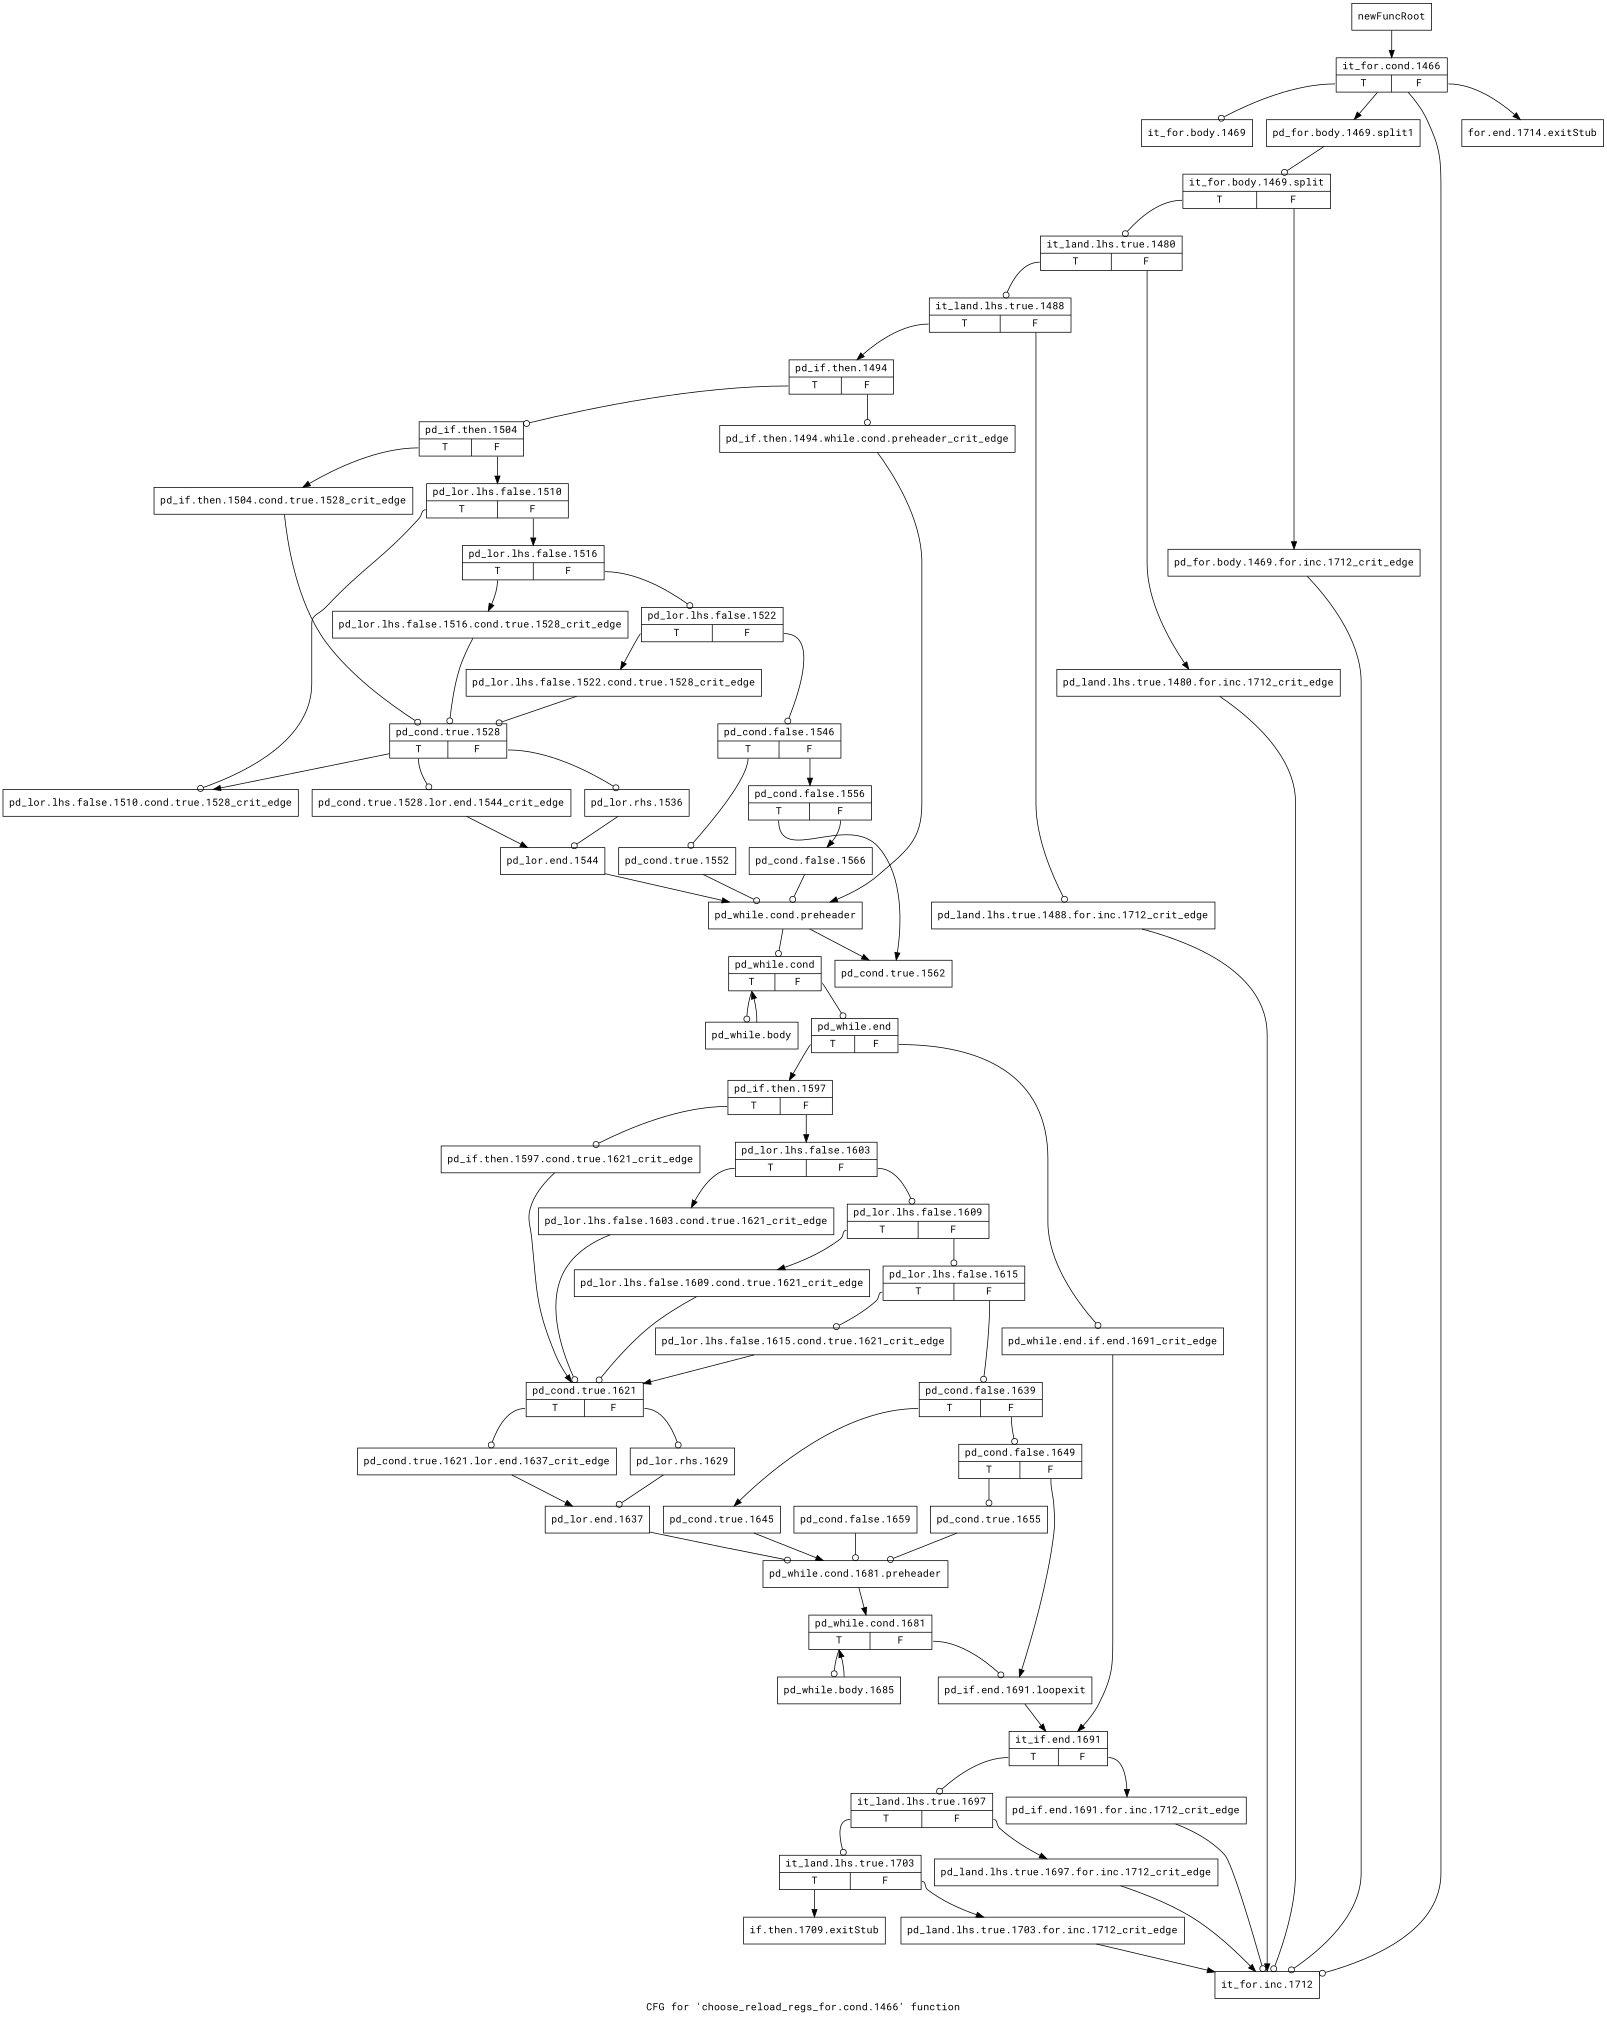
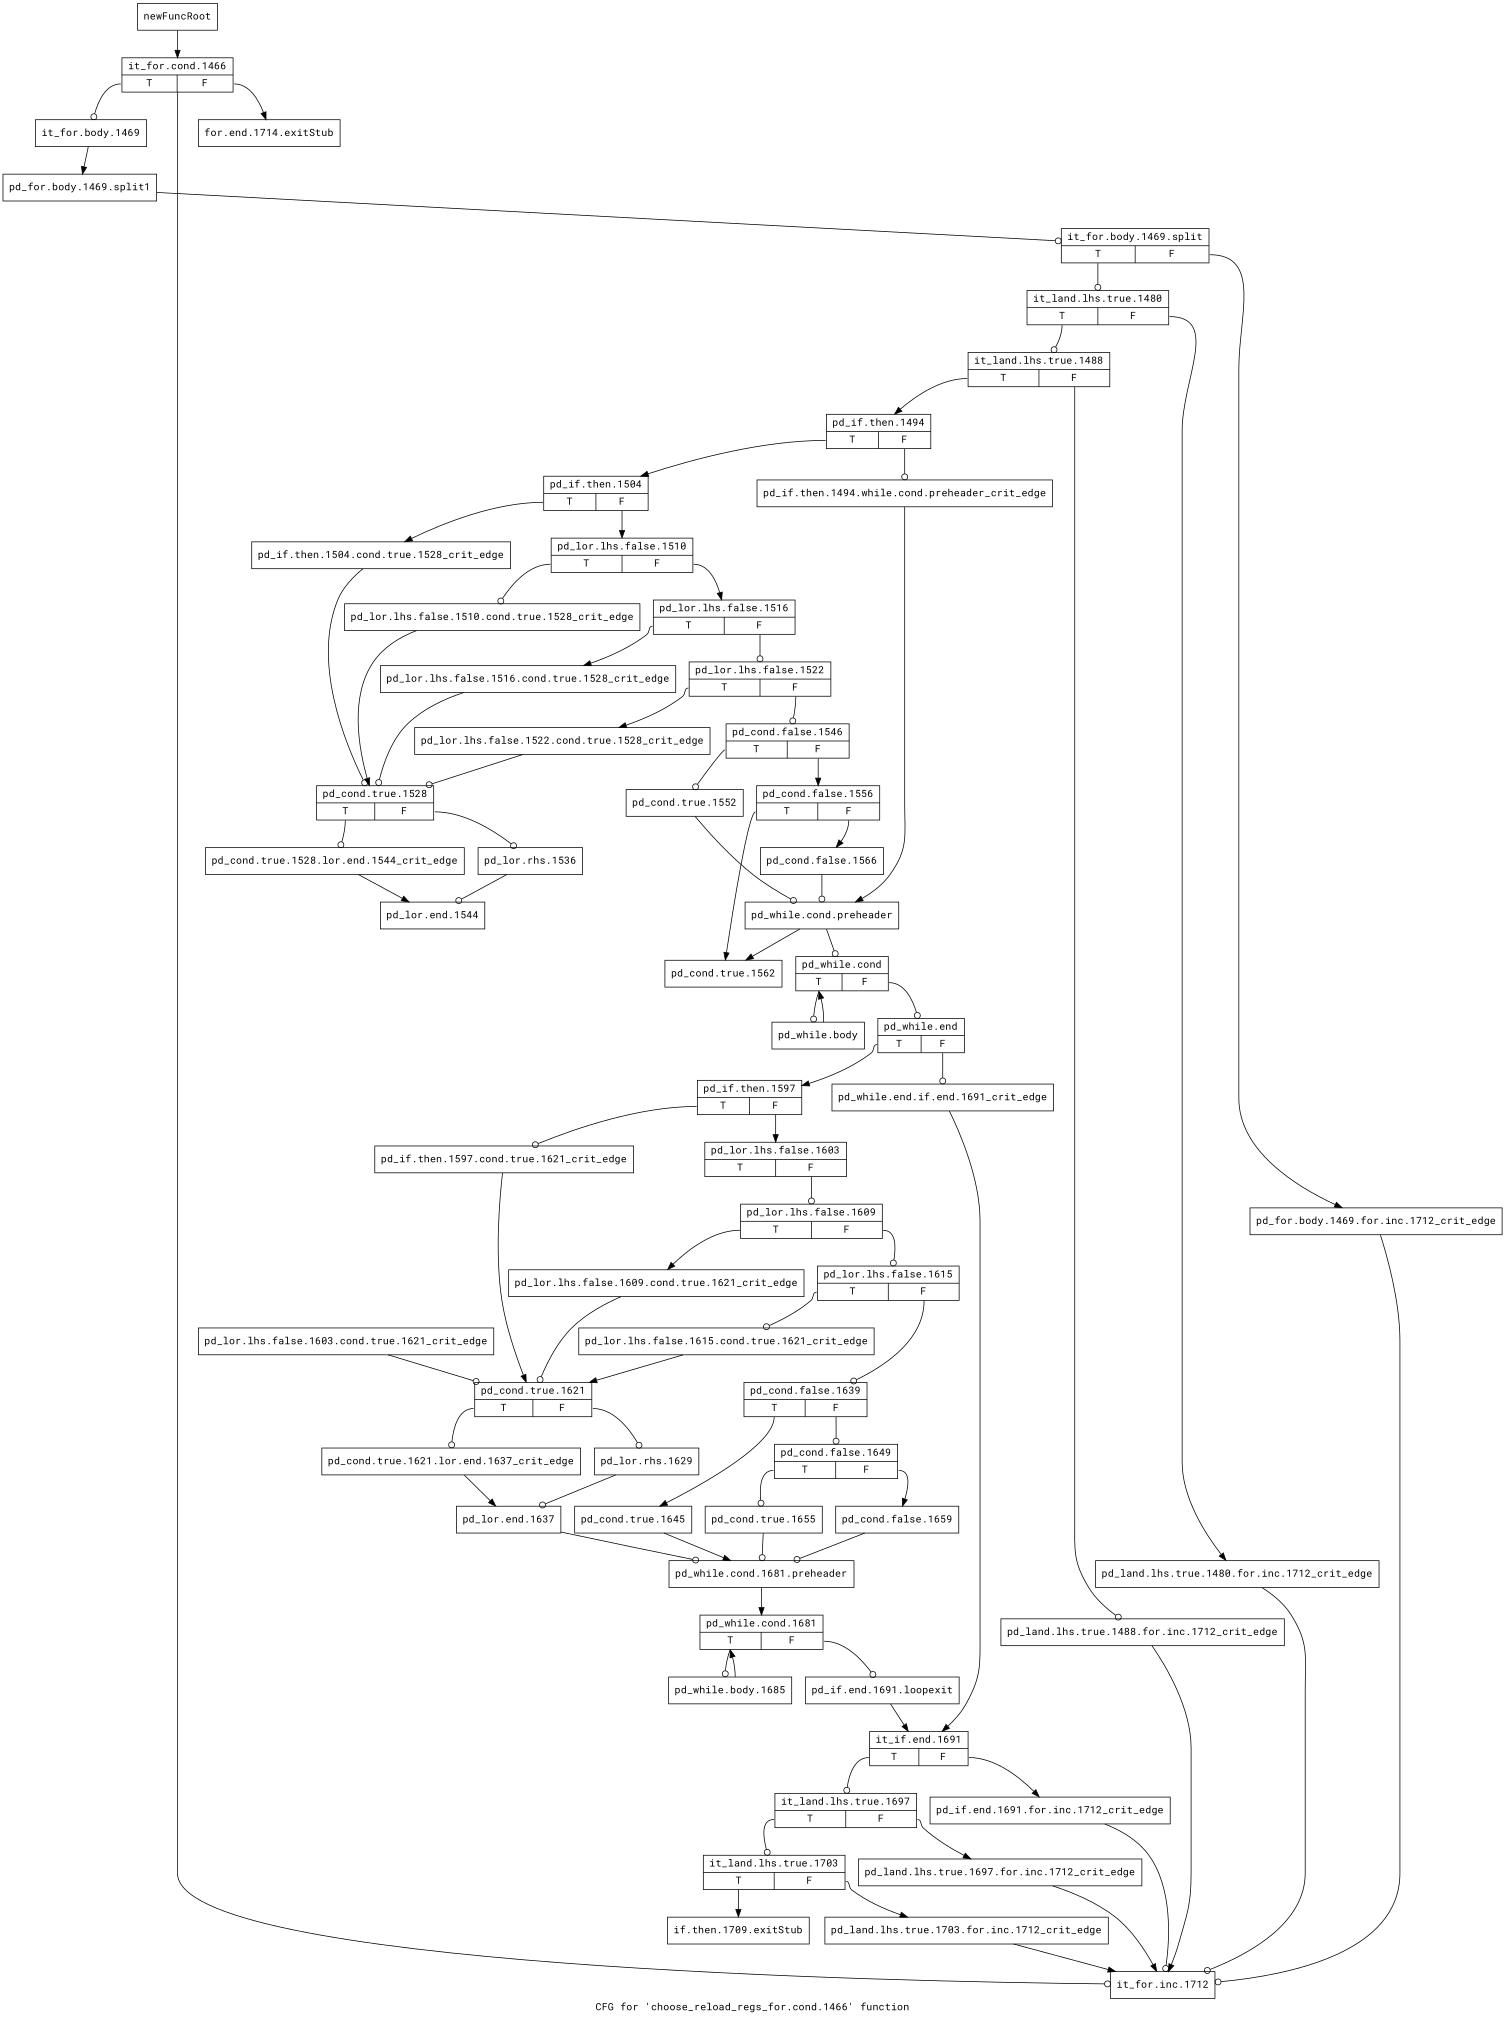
(1368, 103) -> (86, 157)
(658, 397) -> (736, 451)
(305, 771) -> (361, 692)
(663, 887) -> none
(711, 1179) -> none
(1047, 1576) -> (908, 1482)
